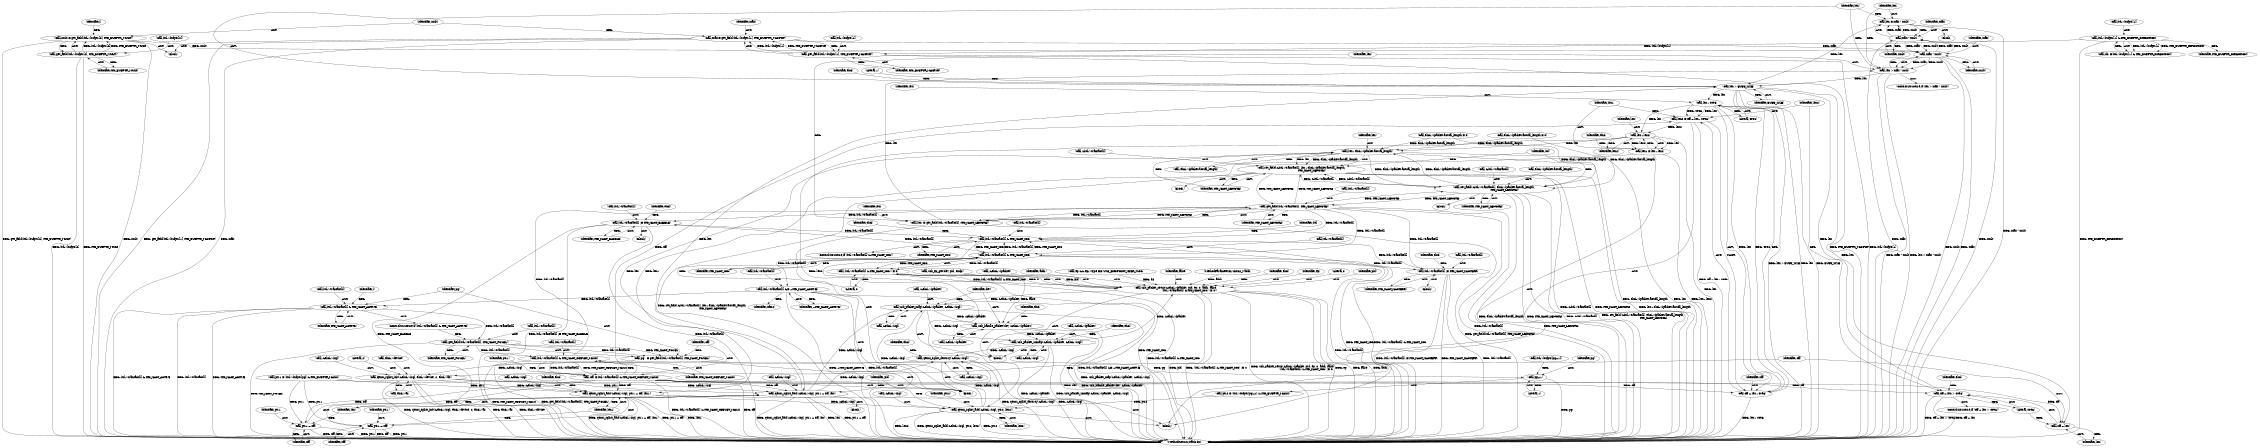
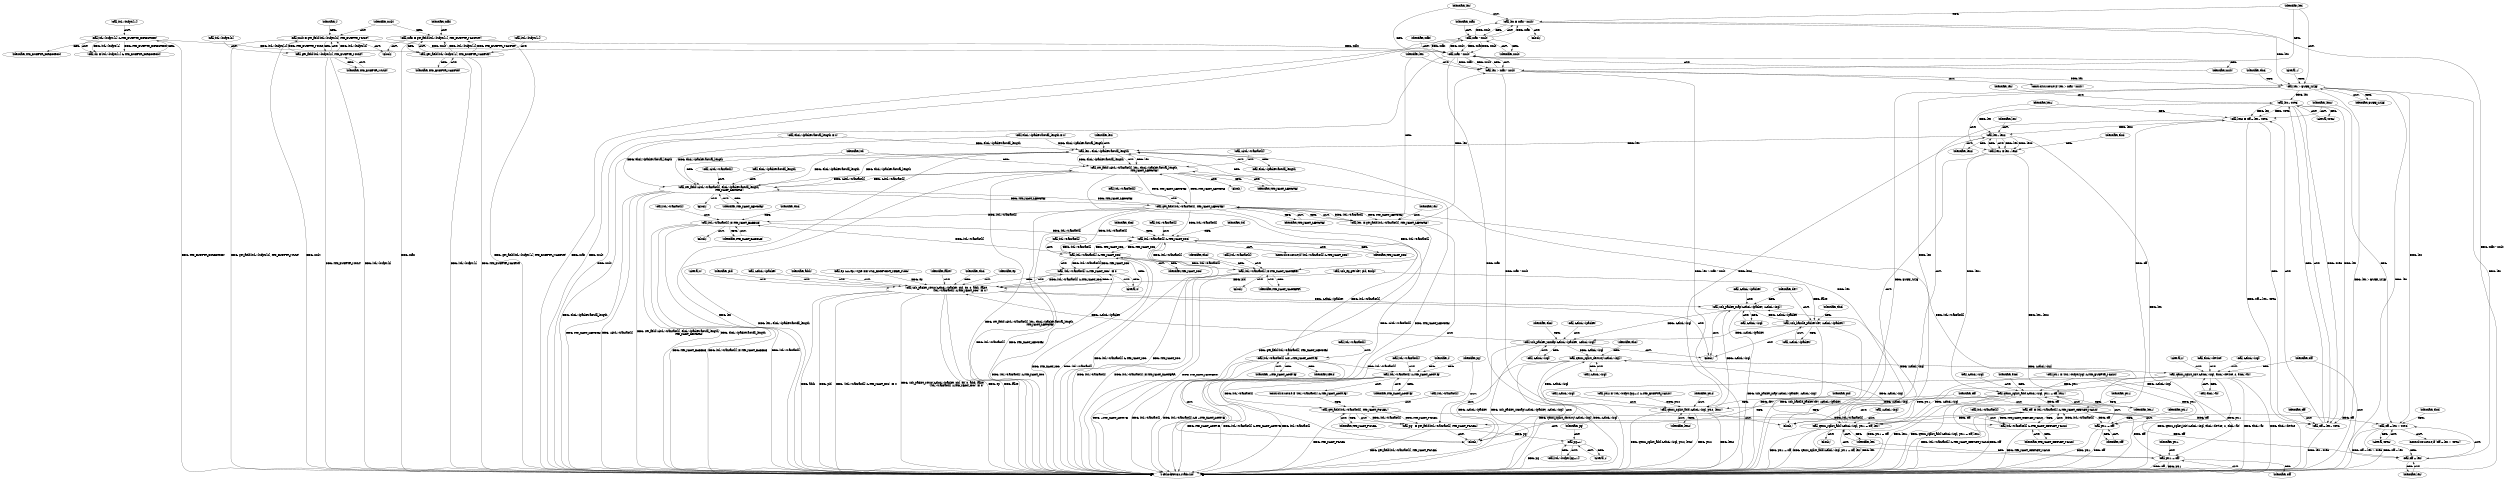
(1732, 255) -> (2275, 272)
(1228, 272) -> none
(676, 368) -> (2048, 434)
(619, 385) -> (2045, 401)
(1414, 385) -> (1571, 450)
